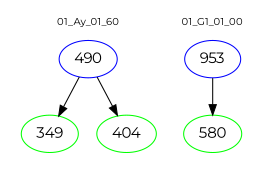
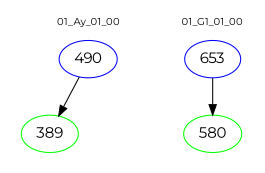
(89, 22) -> (89, 22)
(213, 59) -> (213, 59)
(50, 134) -> (50, 134)
(127, 134) -> none
